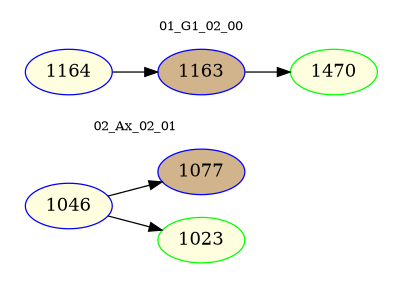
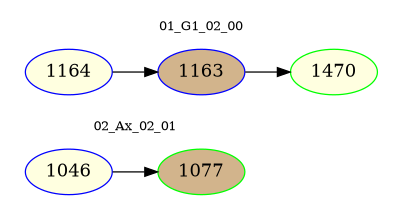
(201, 172) -> (201, 172)
(201, 240) -> none
